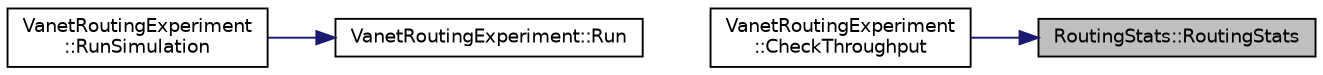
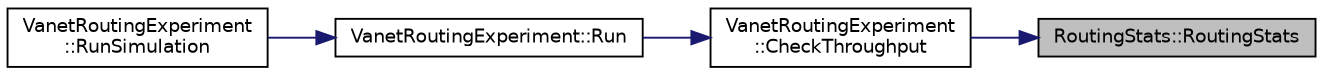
none -> (667, 38)
